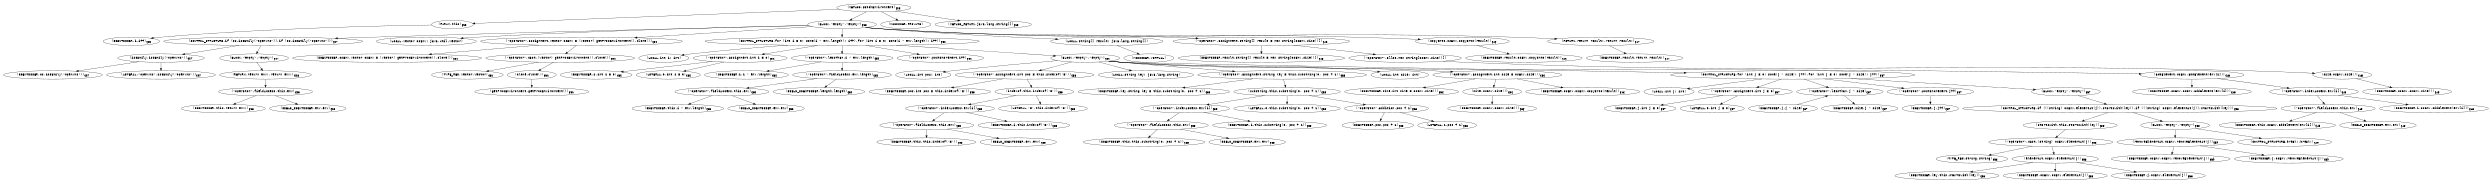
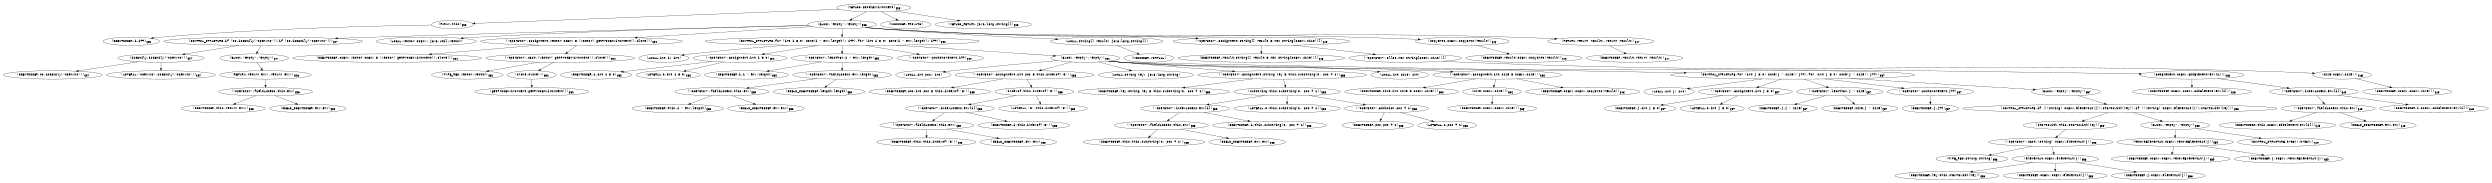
(1811, 101) -> (1811, 100)
